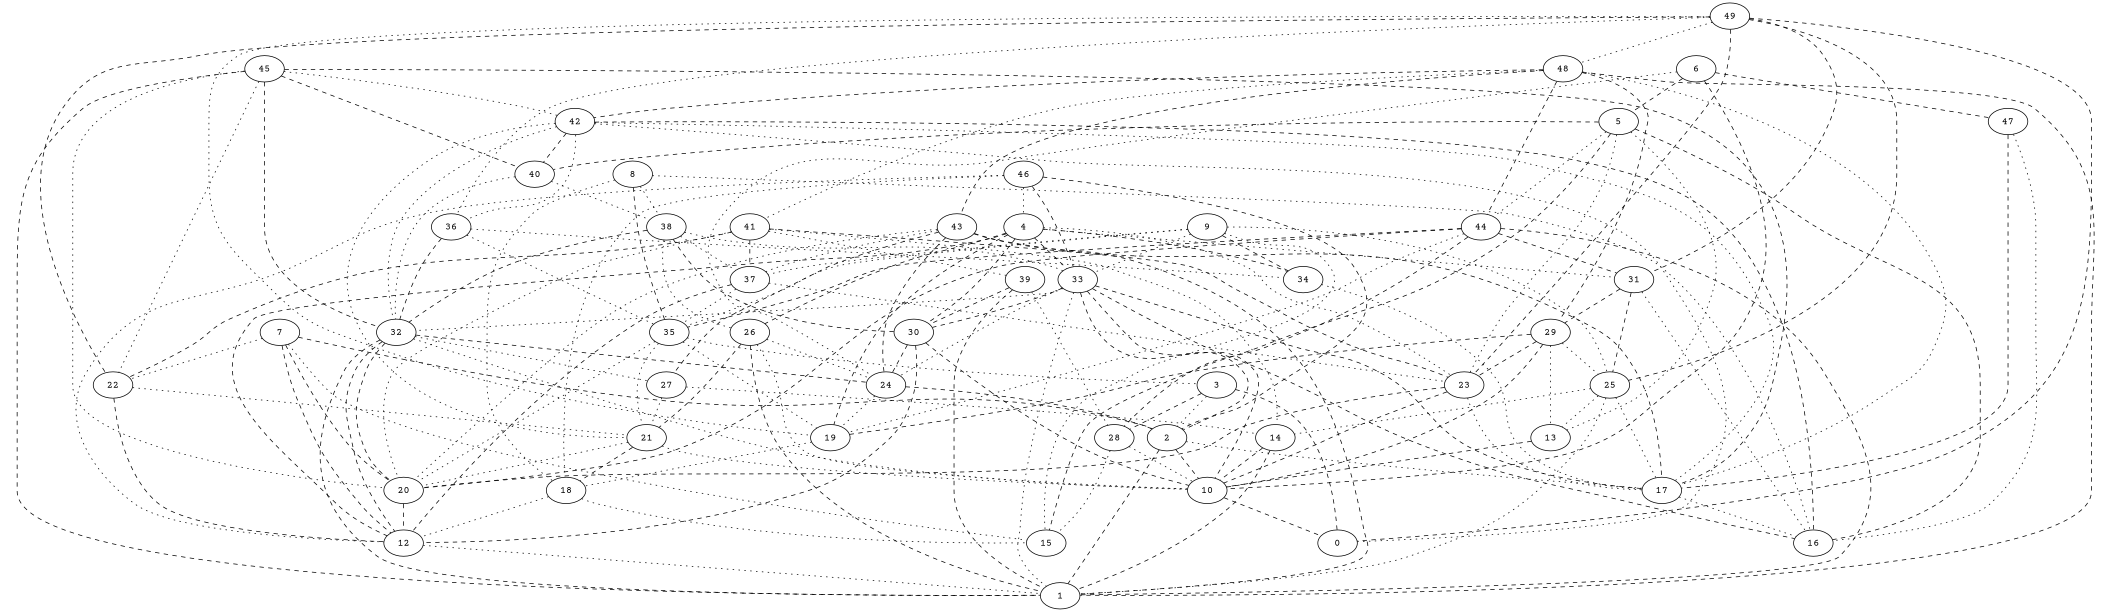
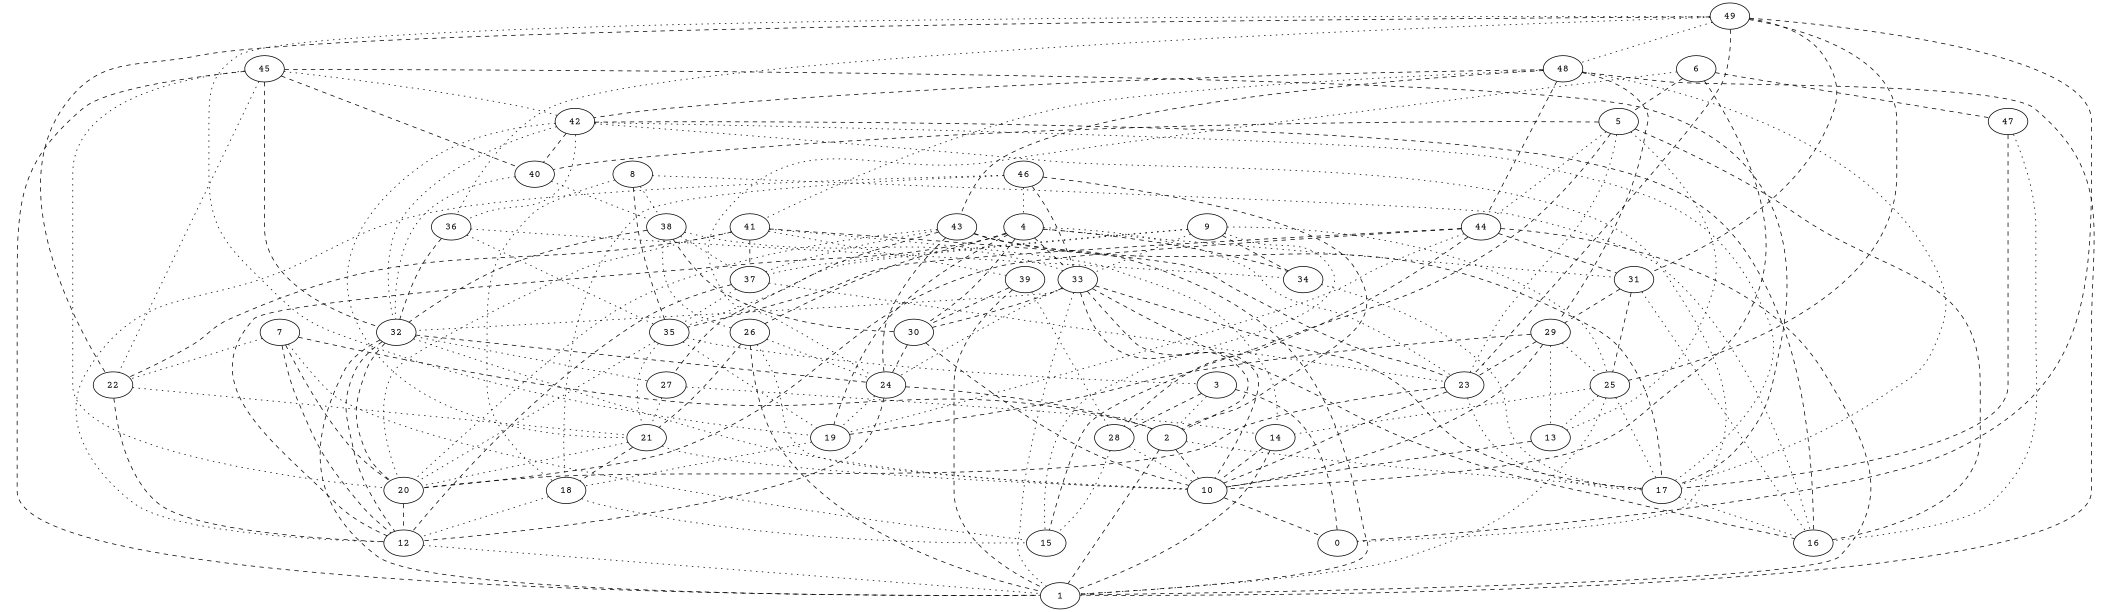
(715, 515) -> (674, 508)
